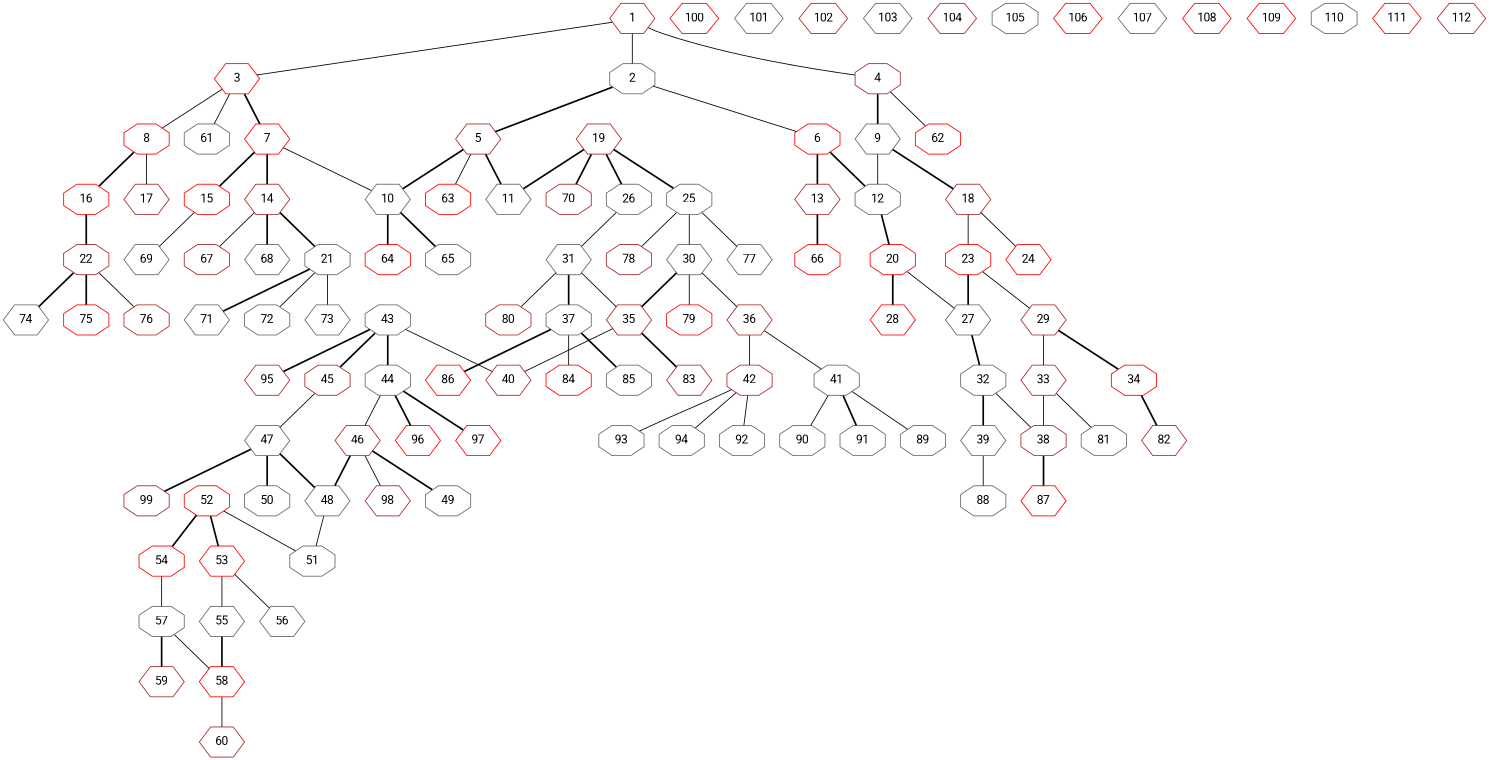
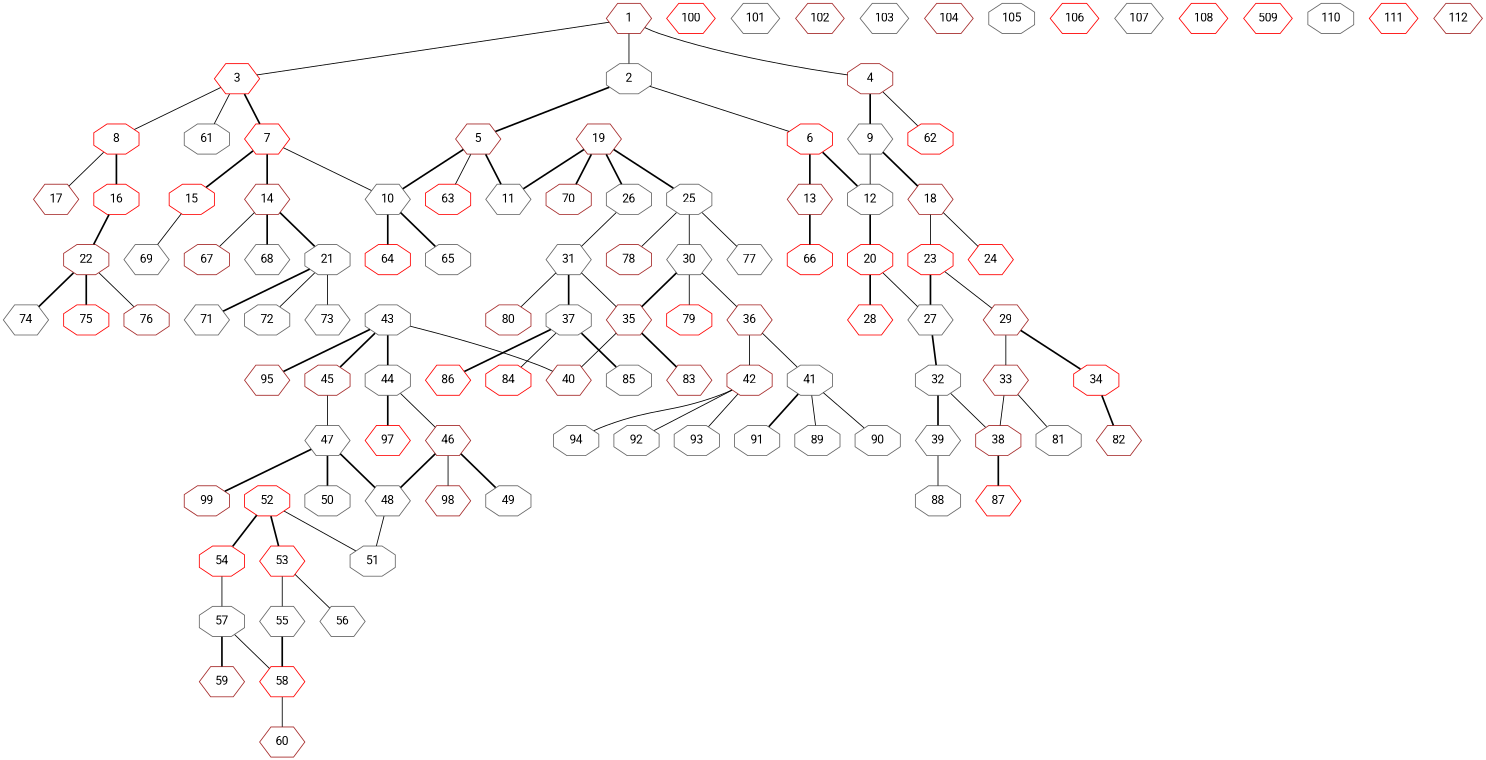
(1271, 18) -> (1268, 18)
(418, 441) -> none
